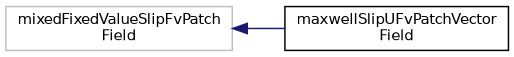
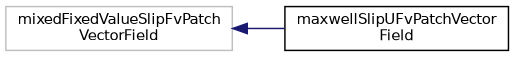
(119, 28) -> (119, 28)
